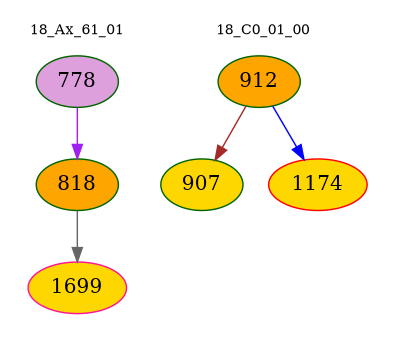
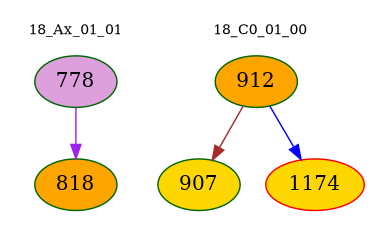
(77, 31) -> (76, 31)
(77, 288) -> none
